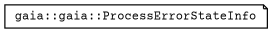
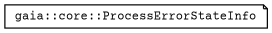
(136, 16) -> (136, 16)
